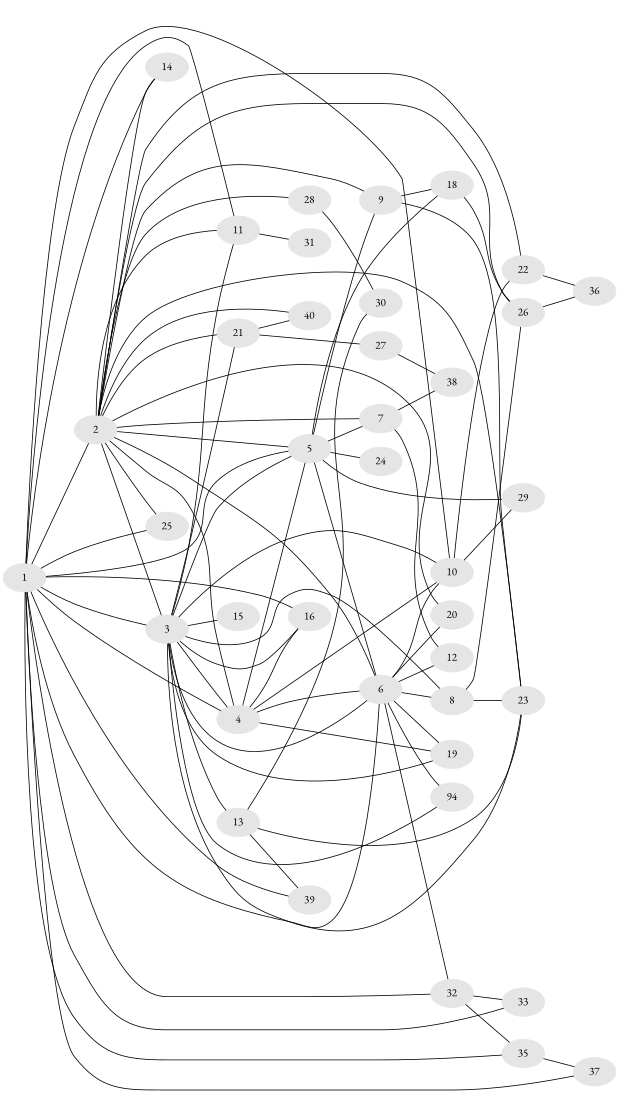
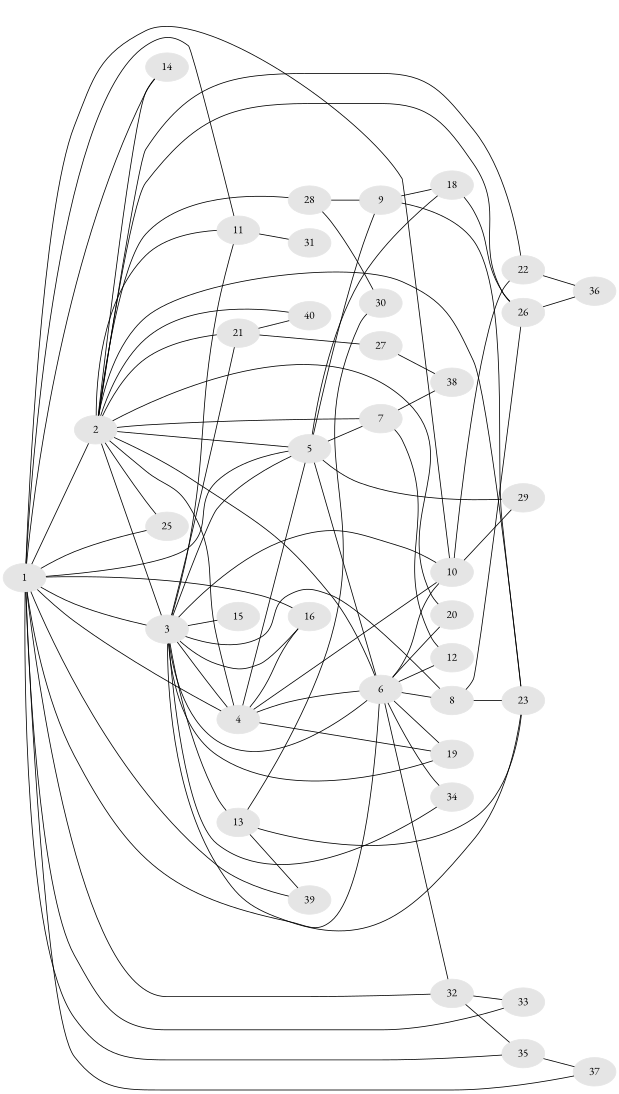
(155, 202) -> (345, 200)
(381, 461) -> none
(452, 797) -> (452, 797)
